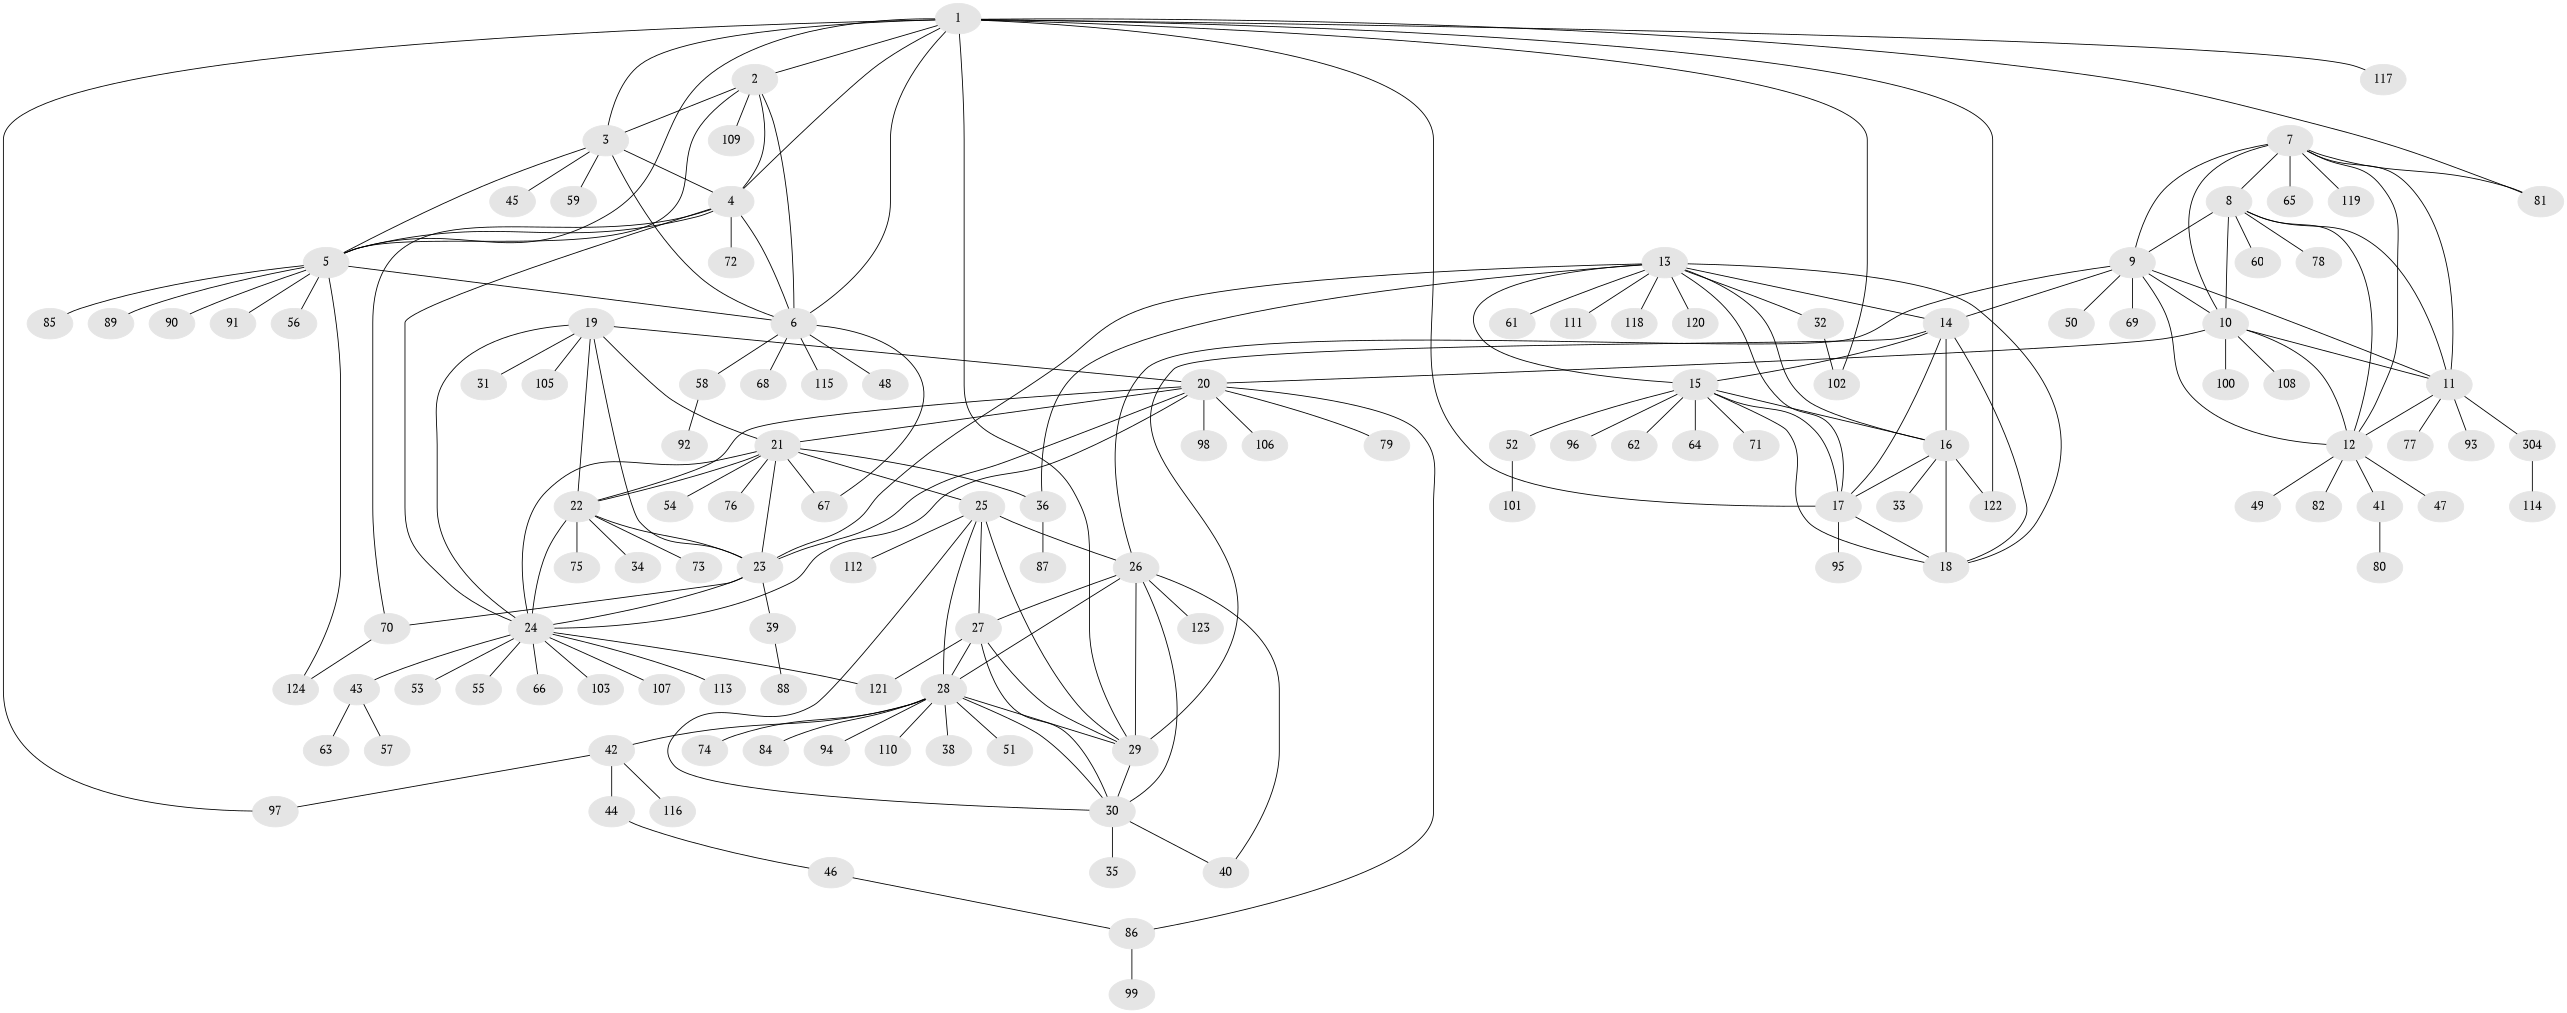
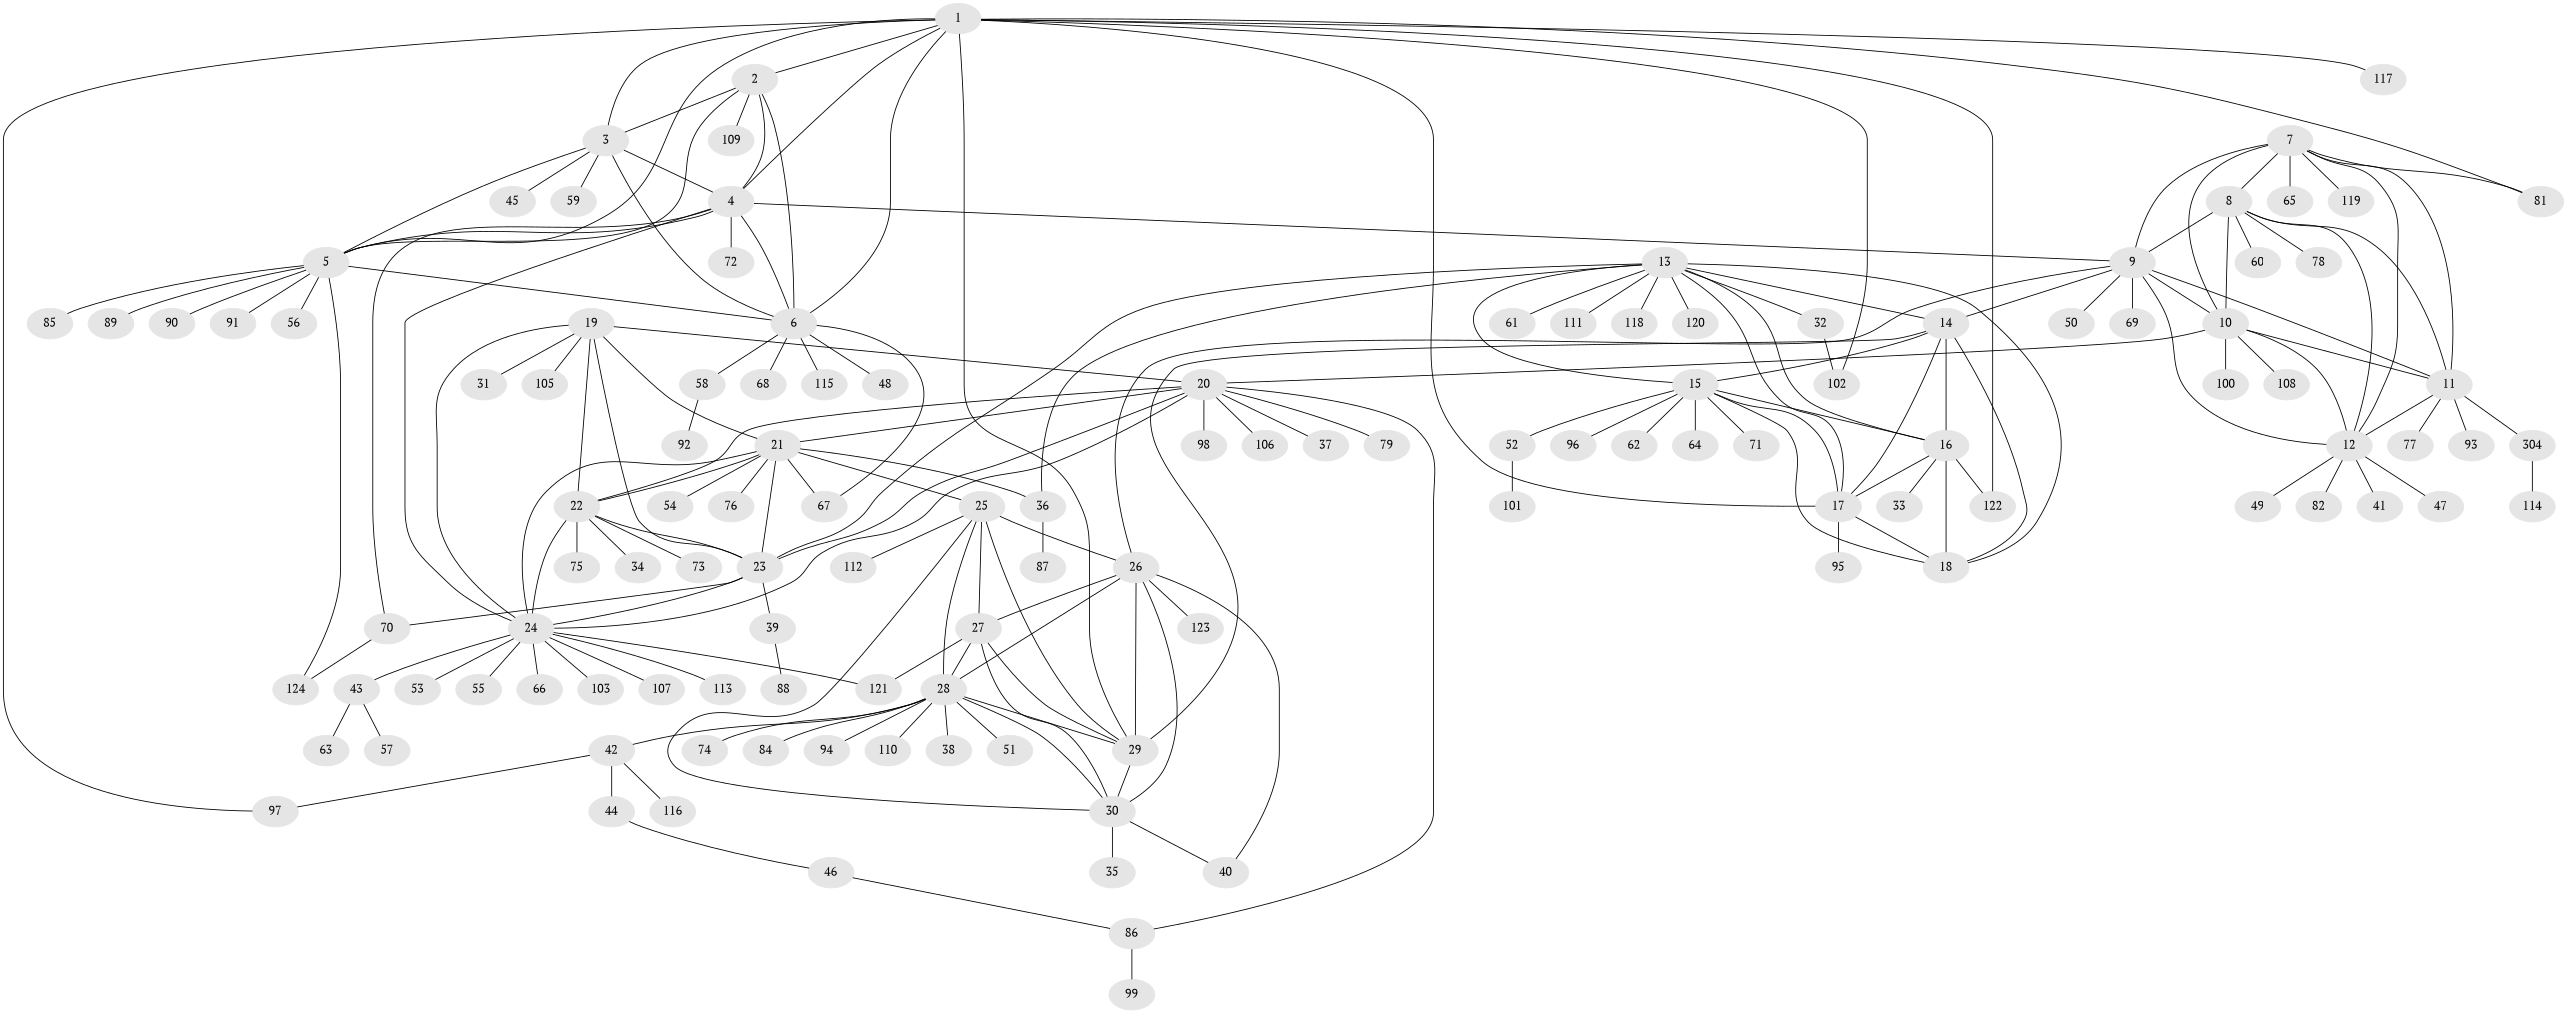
none -> (1398, 231)
none -> (1326, 446)
(2380, 568) -> none
